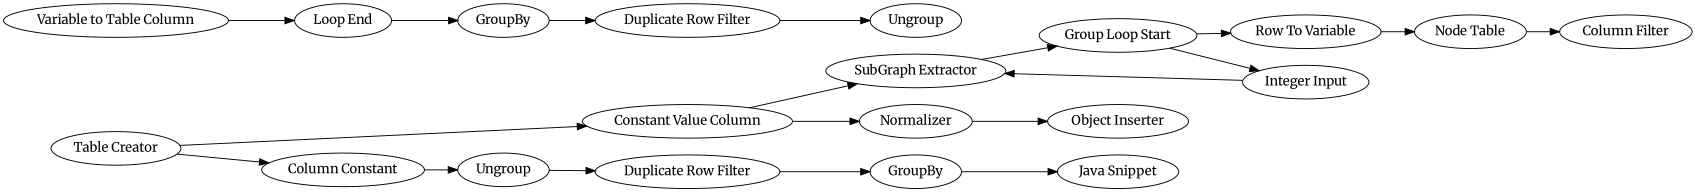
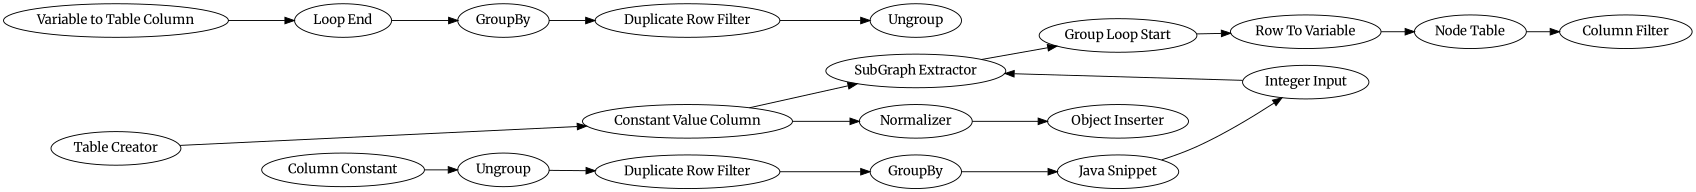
(1210, 58) -> (1220, 135)
(218, 158) -> none
